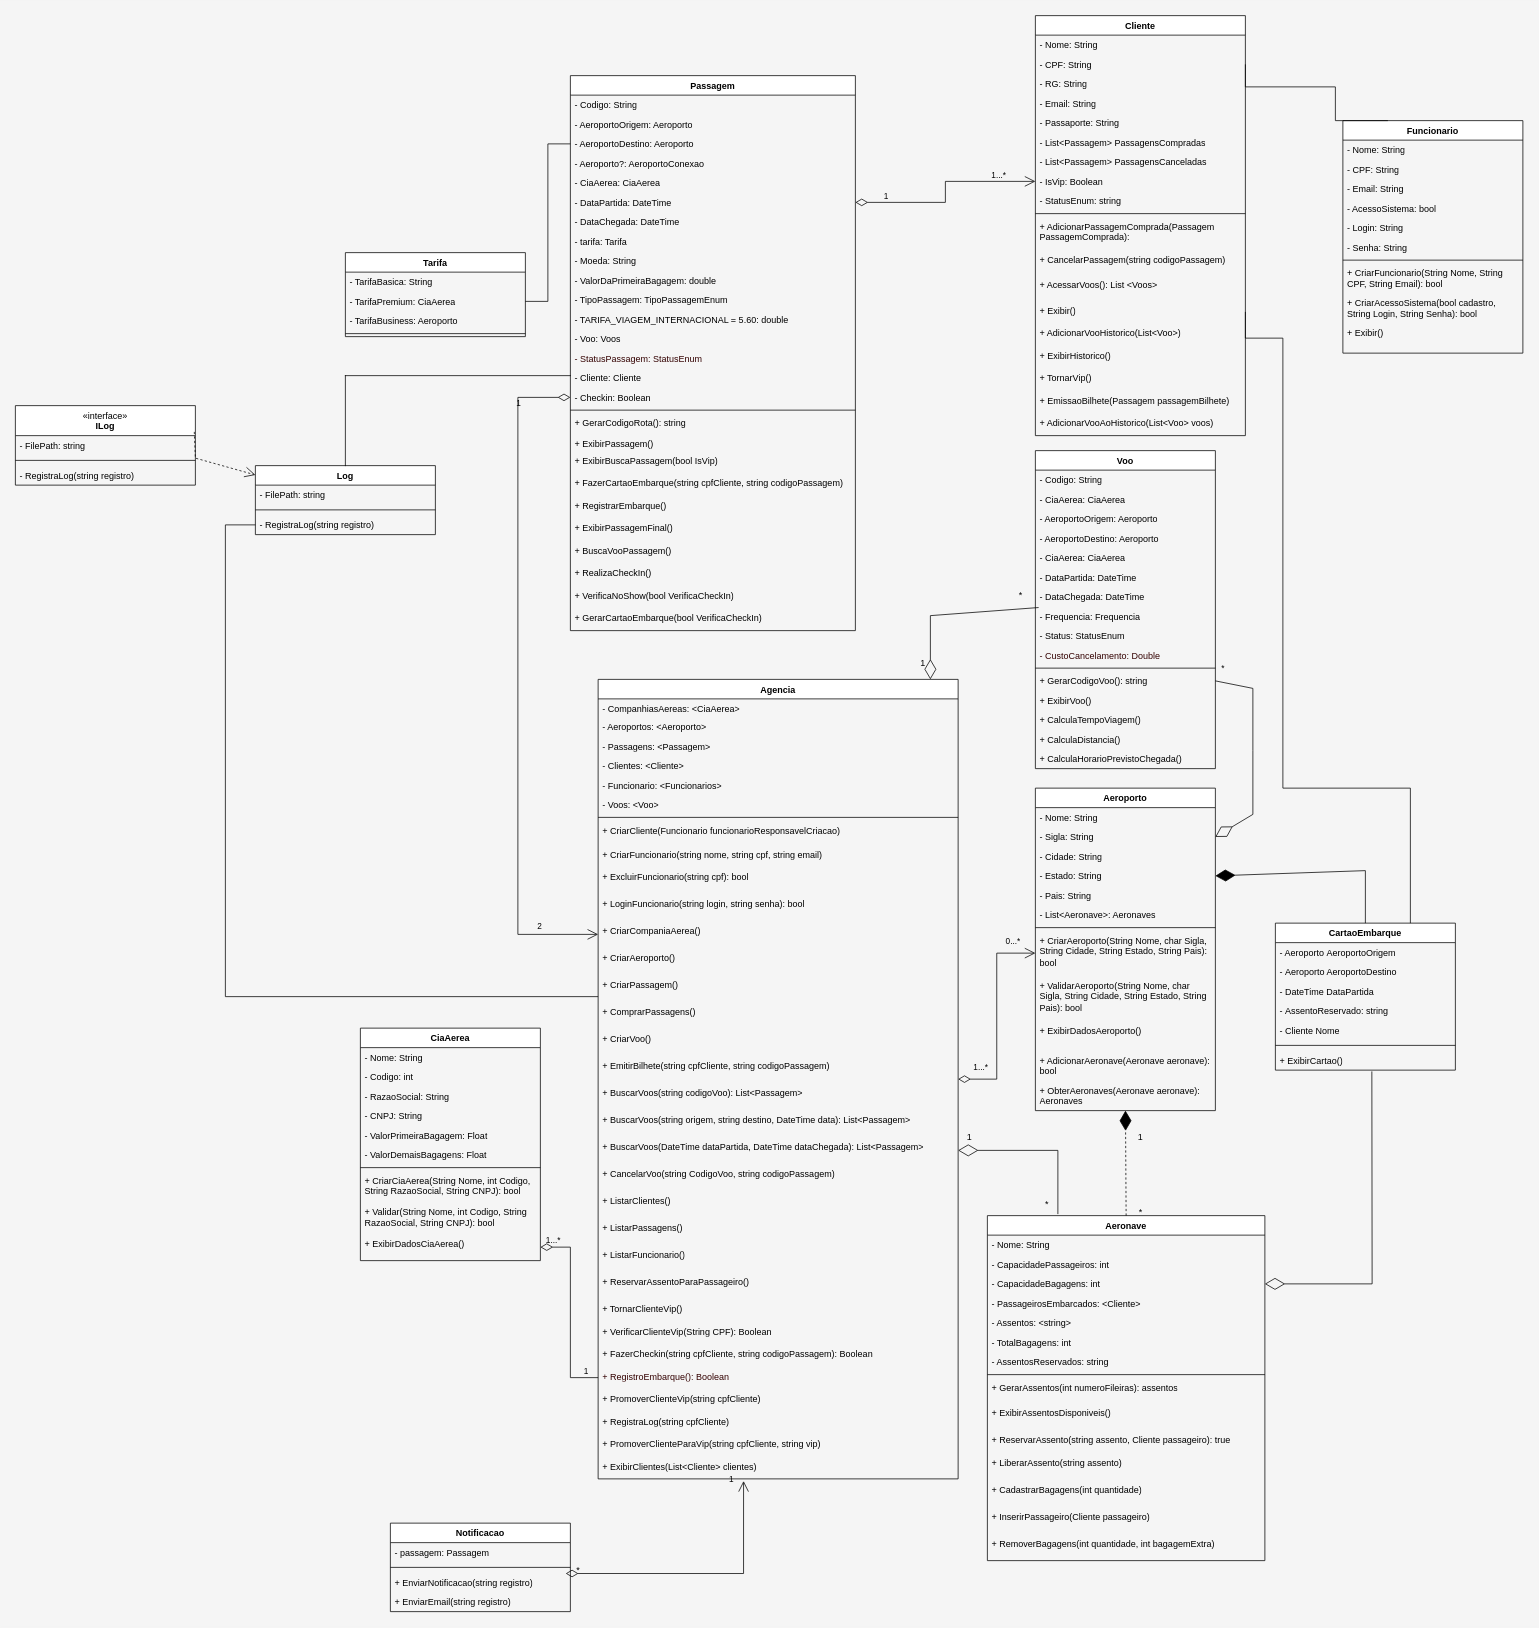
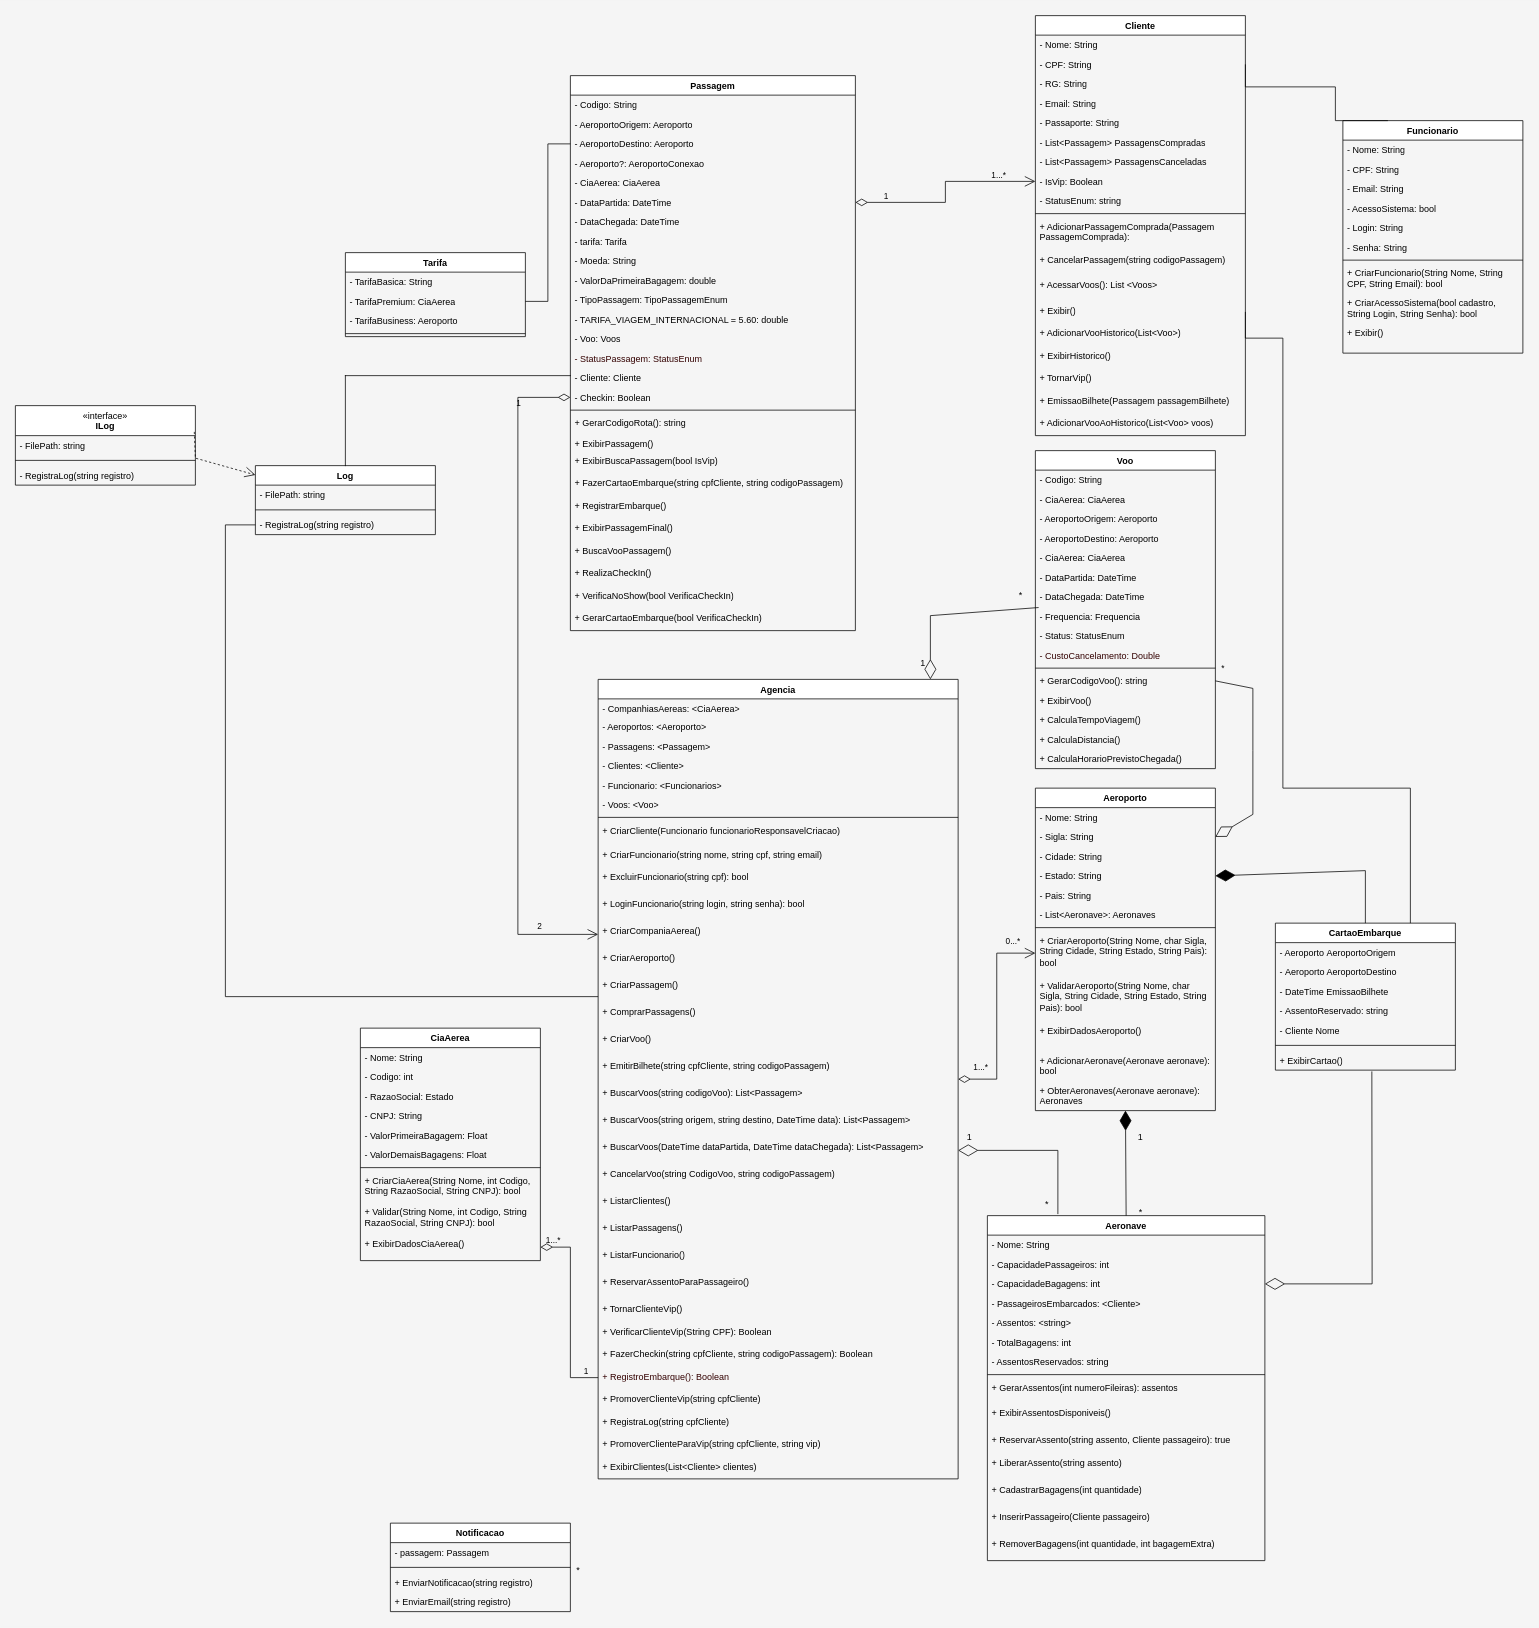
(1331, 992) -> (1336, 992)
(411, 1097) -> (412, 1097)
(1126, 1172) -> (1126, 1172)
(705, 1573) -> none
